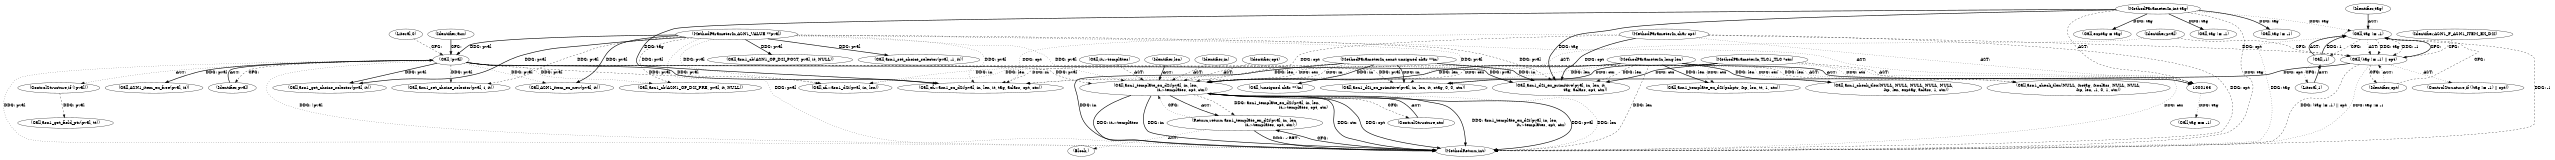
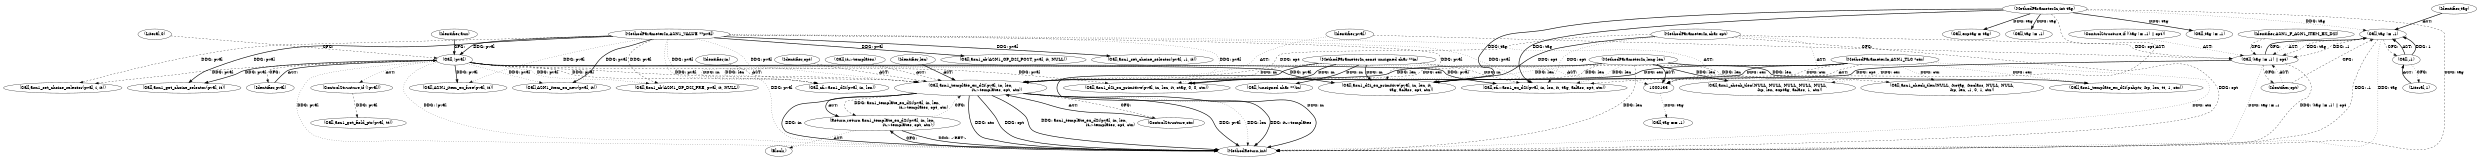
none -> (556, 56)
(1754, 60) -> (1885, 60)
(2419, 73) -> (2195, 47)
